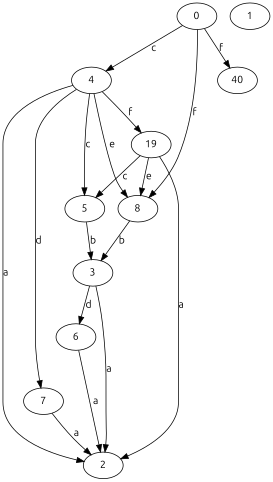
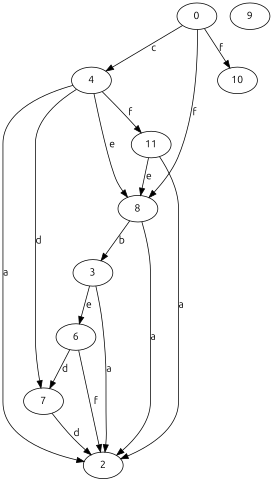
(250, 16) -> (250, 16)
(237, 80) -> (237, 80)
(151, 145) -> (151, 145)
(85, 209) -> none
(89, 305) -> (89, 305)
none -> (150, 340)
none -> (61, 366)
(96, 401) -> (96, 401)
(77, 433) -> (77, 433)
